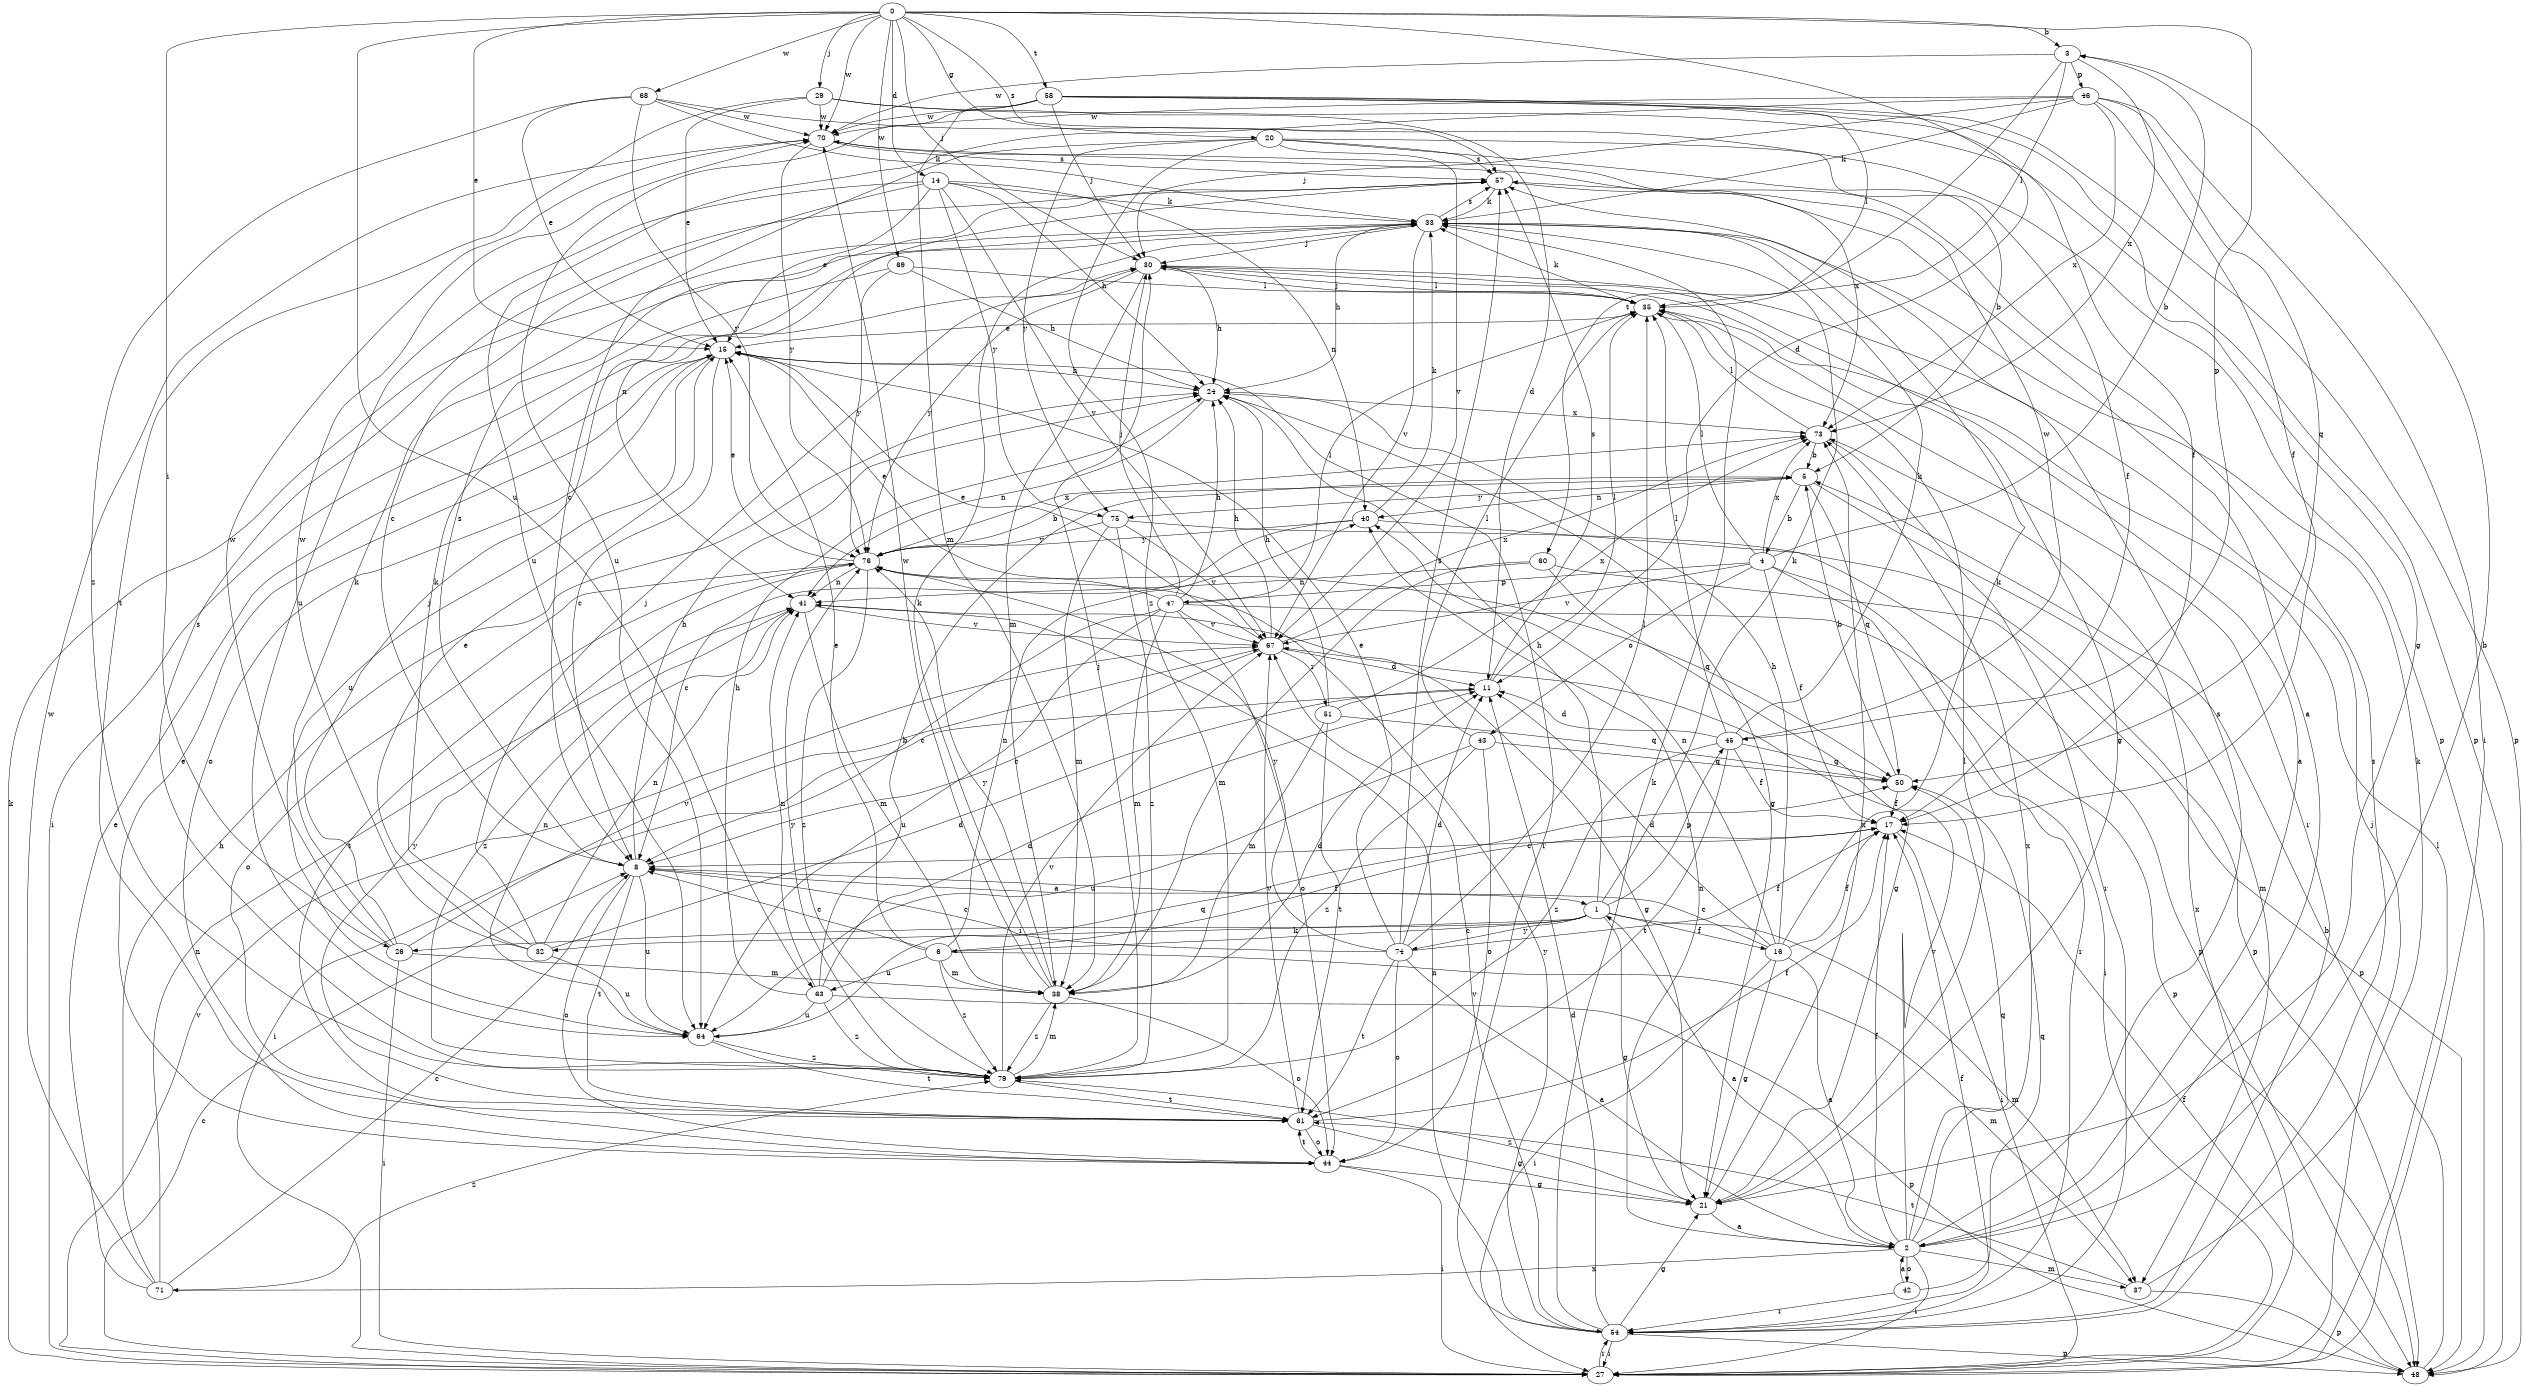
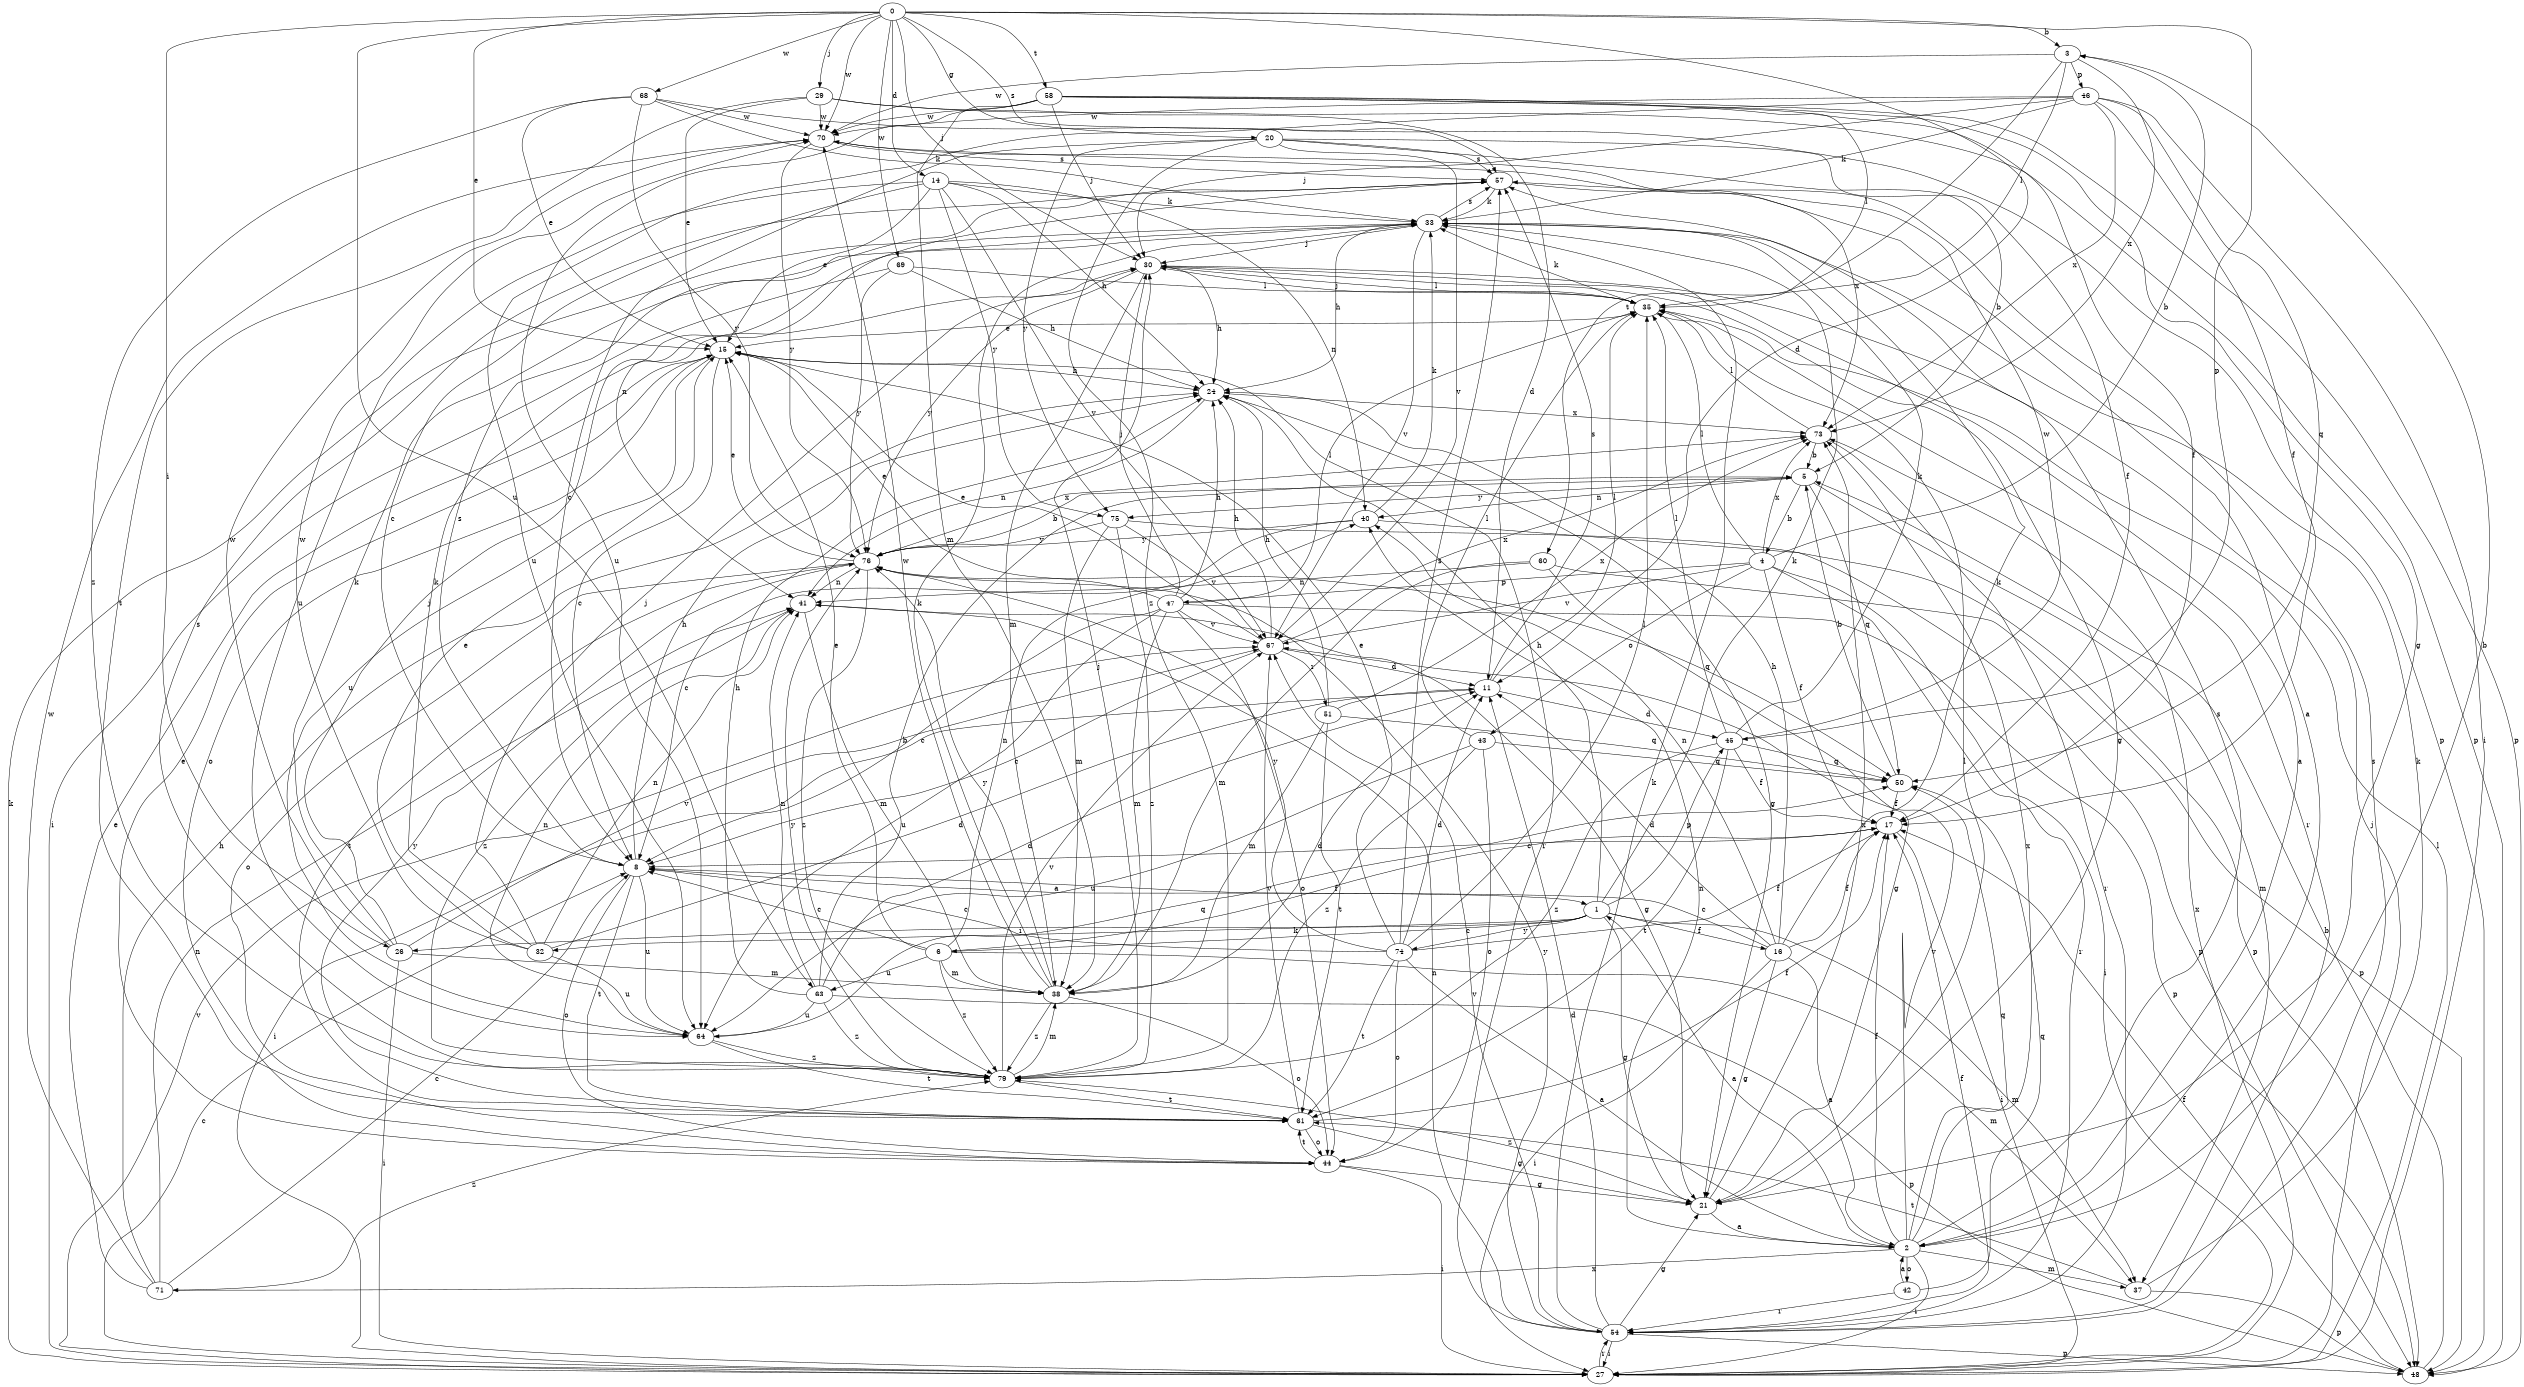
(1033, 634) -> none
(1606, 730) -> (1606, 714)
